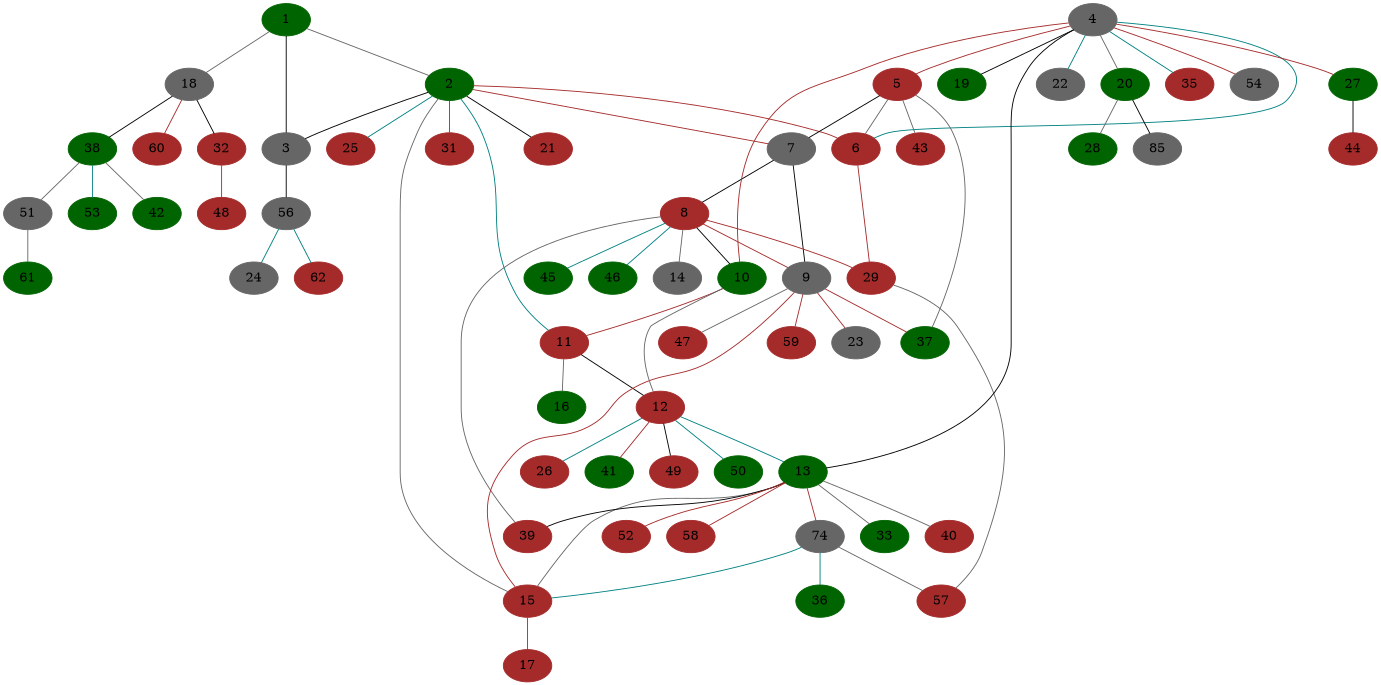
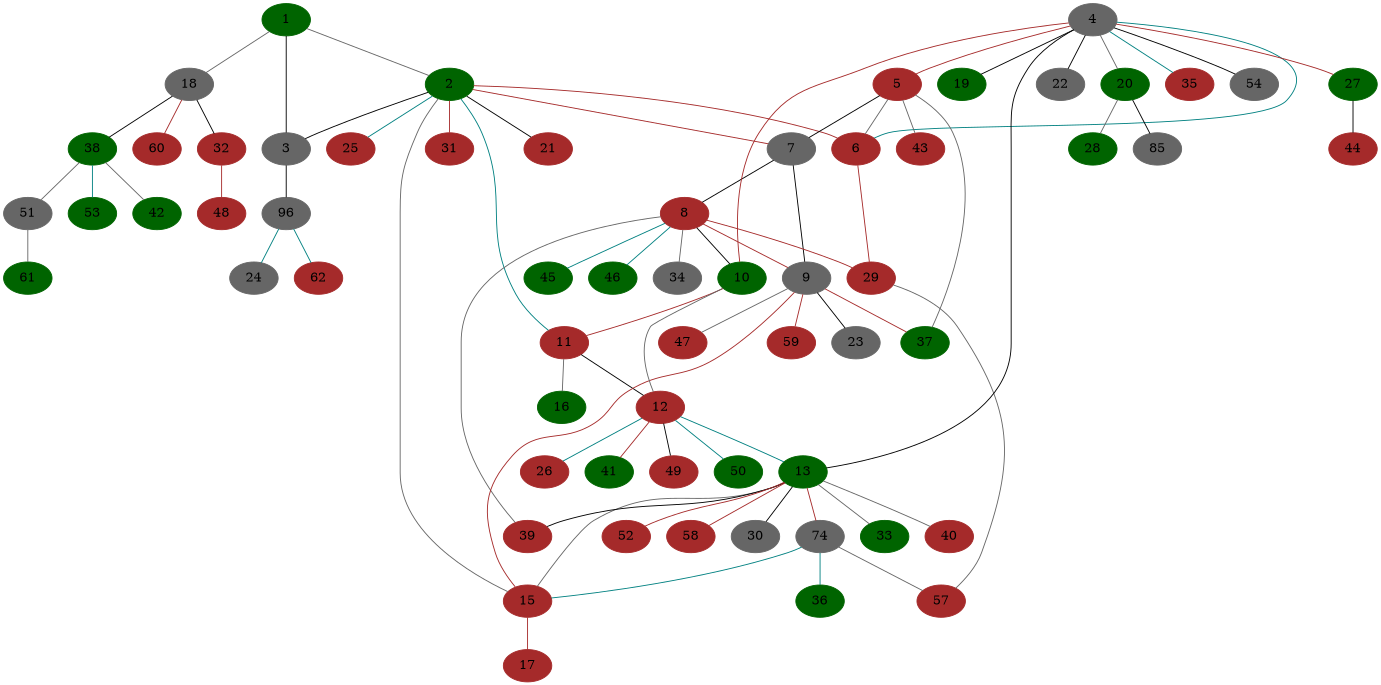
(1175, 50) -> (1175, 50)
(1077, 52) -> (1077, 52)
(286, 214) -> (286, 214)
(677, 278) -> (677, 278)
(831, 310) -> (831, 310)
none -> (755, 537)
